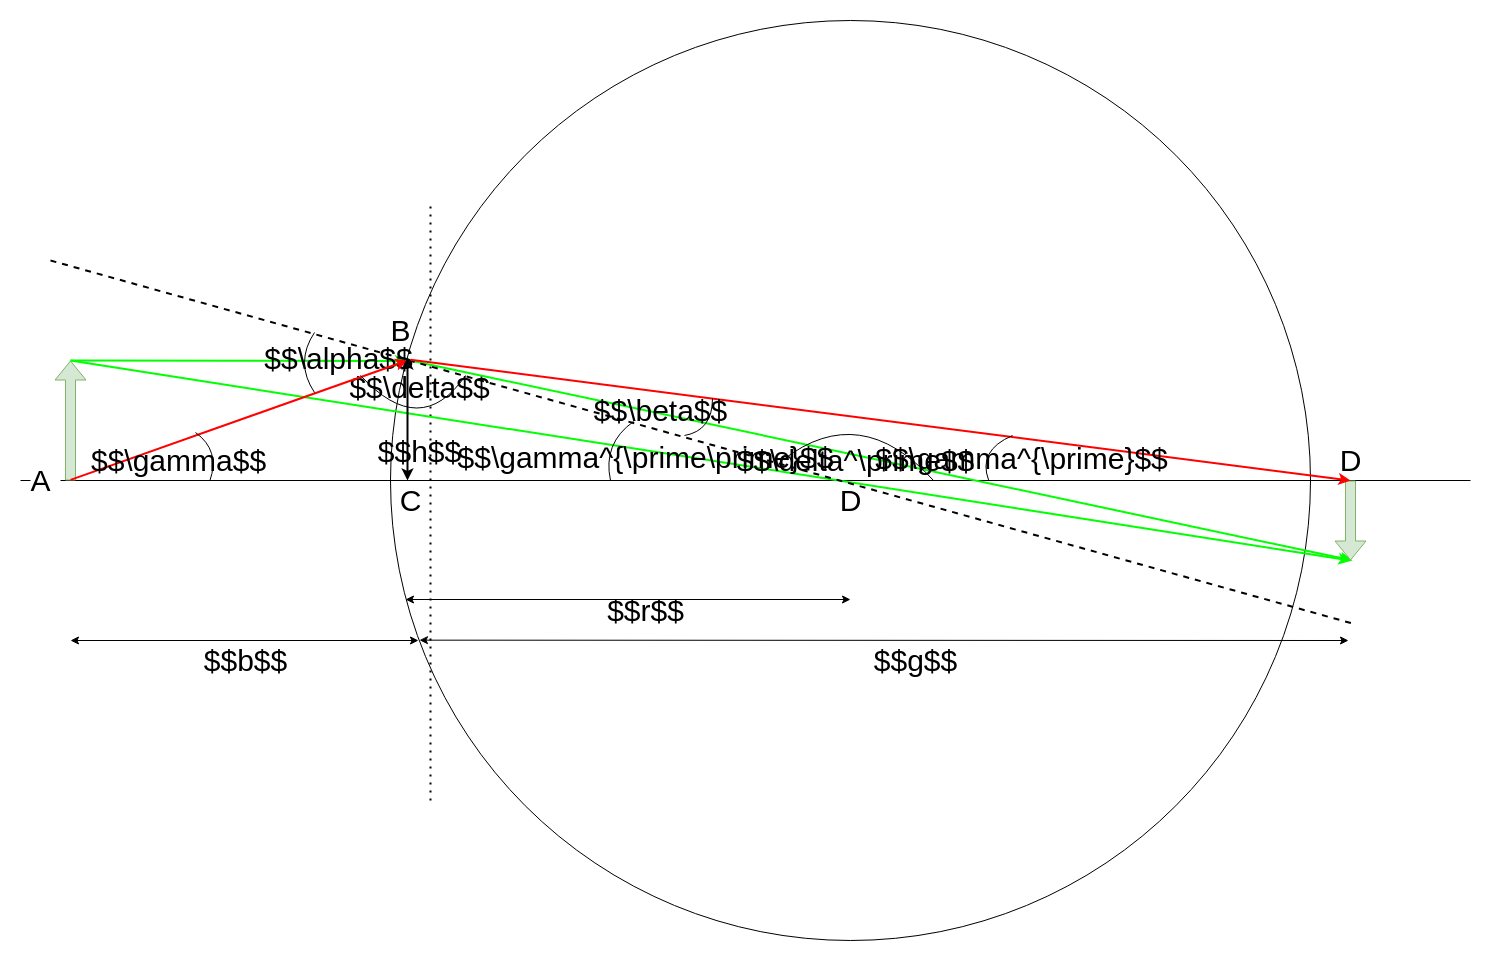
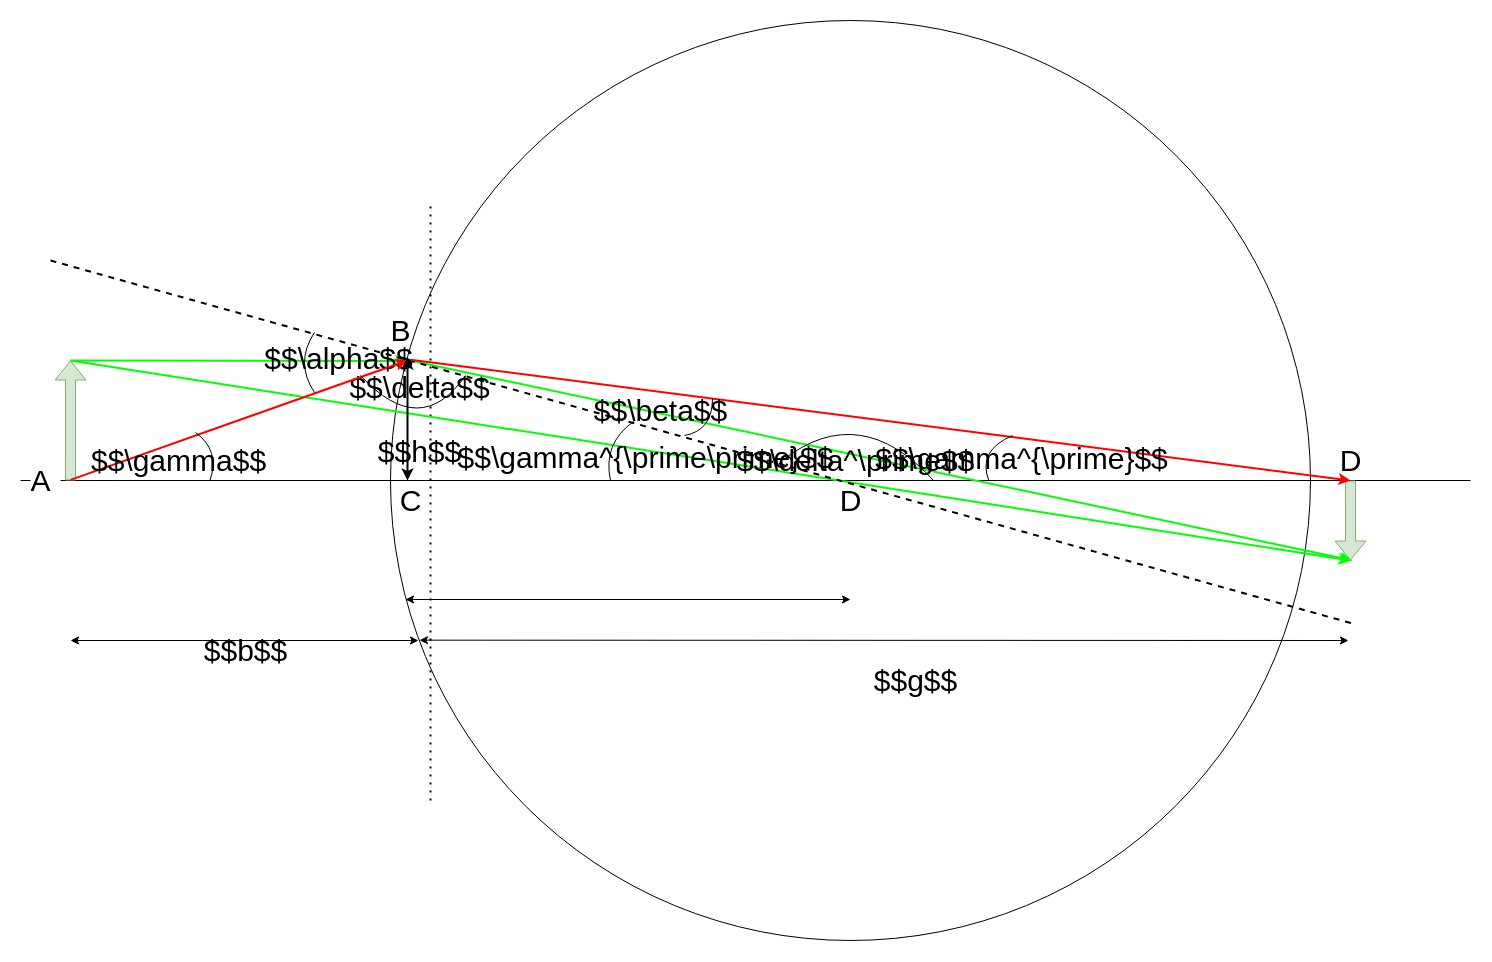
(646, 611) -> none
(246, 661) -> (246, 651)
(916, 661) -> (916, 681)
